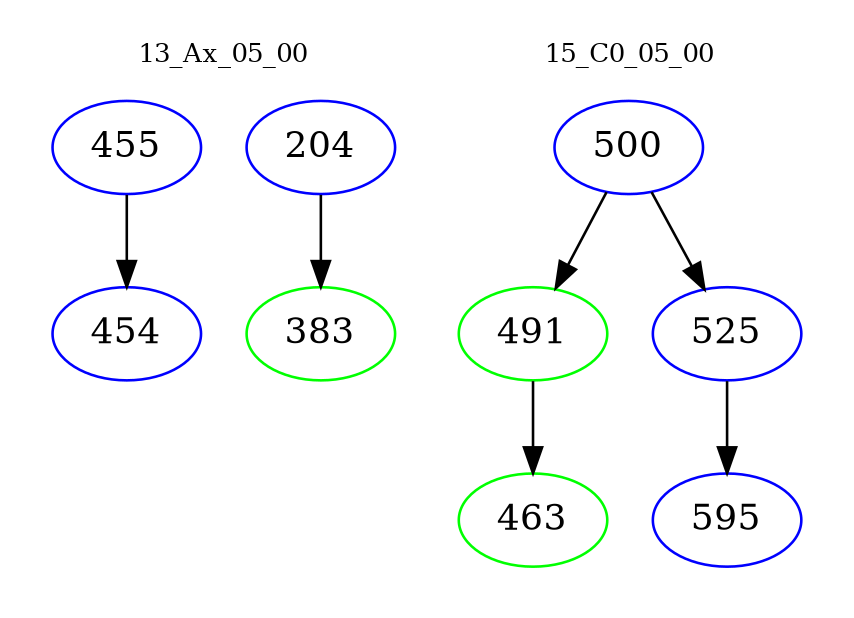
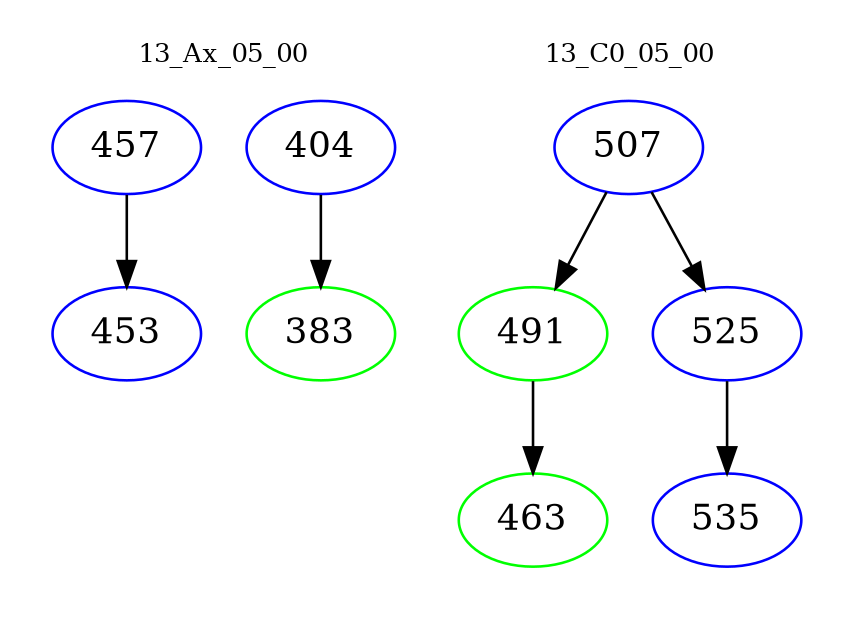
(630, 56) -> (630, 56)
(127, 147) -> (127, 147)
(321, 147) -> (321, 147)
(629, 147) -> (629, 147)
(127, 334) -> (127, 334)
(727, 520) -> (727, 520)
